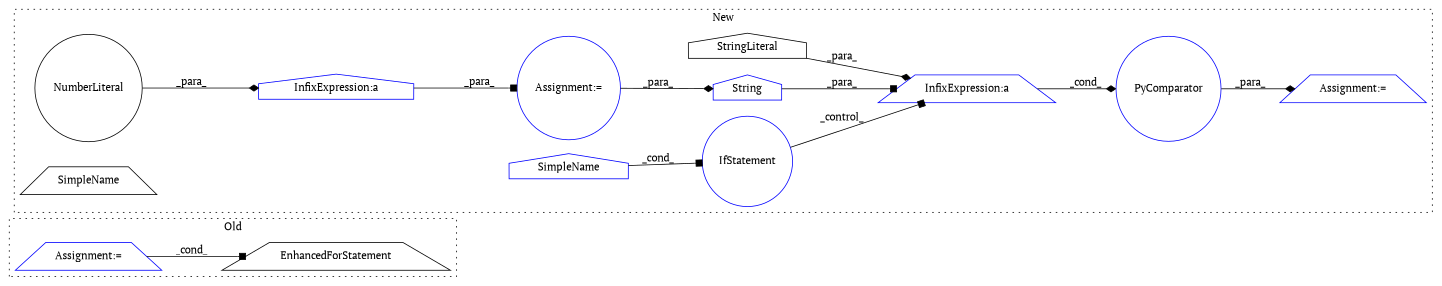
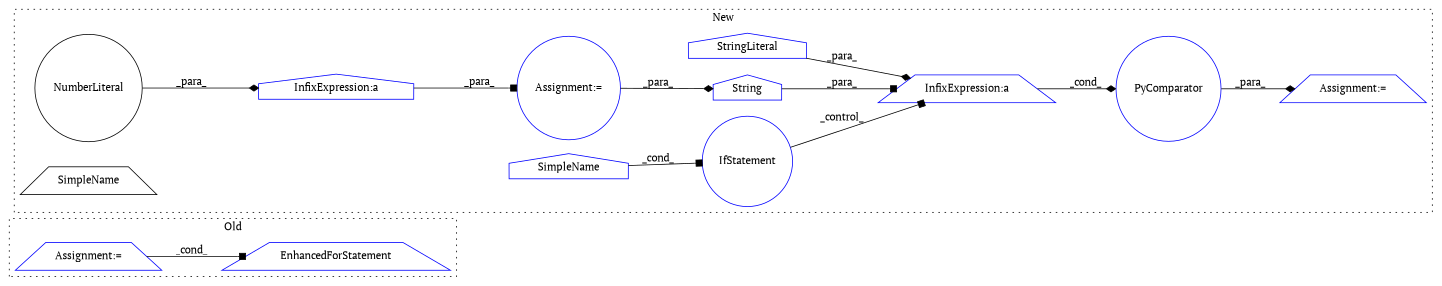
(747, 47) -> (747, 47)
(336, 256) -> (336, 256)
